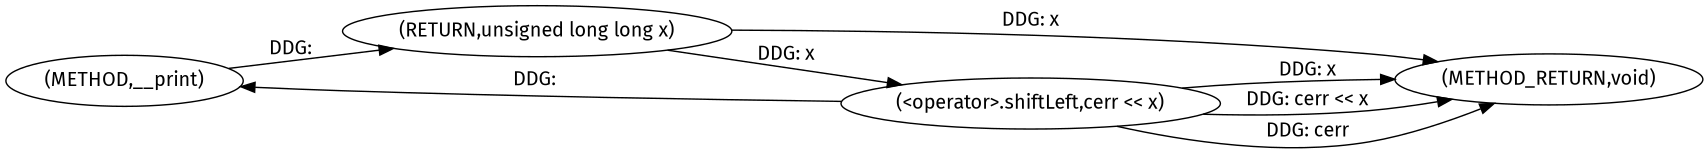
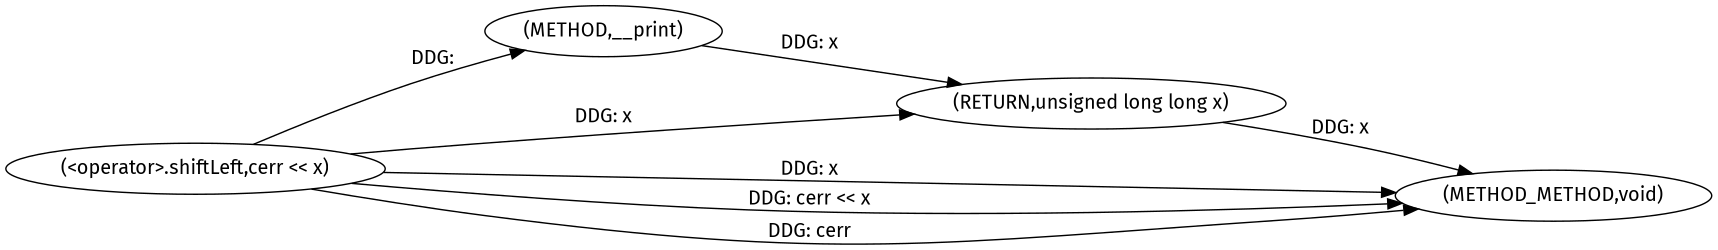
(293, 49) -> (810, 43)
(778, 66) -> (625, 133)
(1549, 79) -> (1553, 196)
